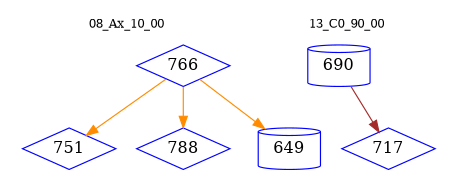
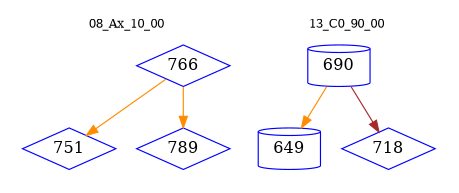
(228, 101) -> (317, 102)
(183, 149) -> (183, 149)
(388, 149) -> (388, 149)
